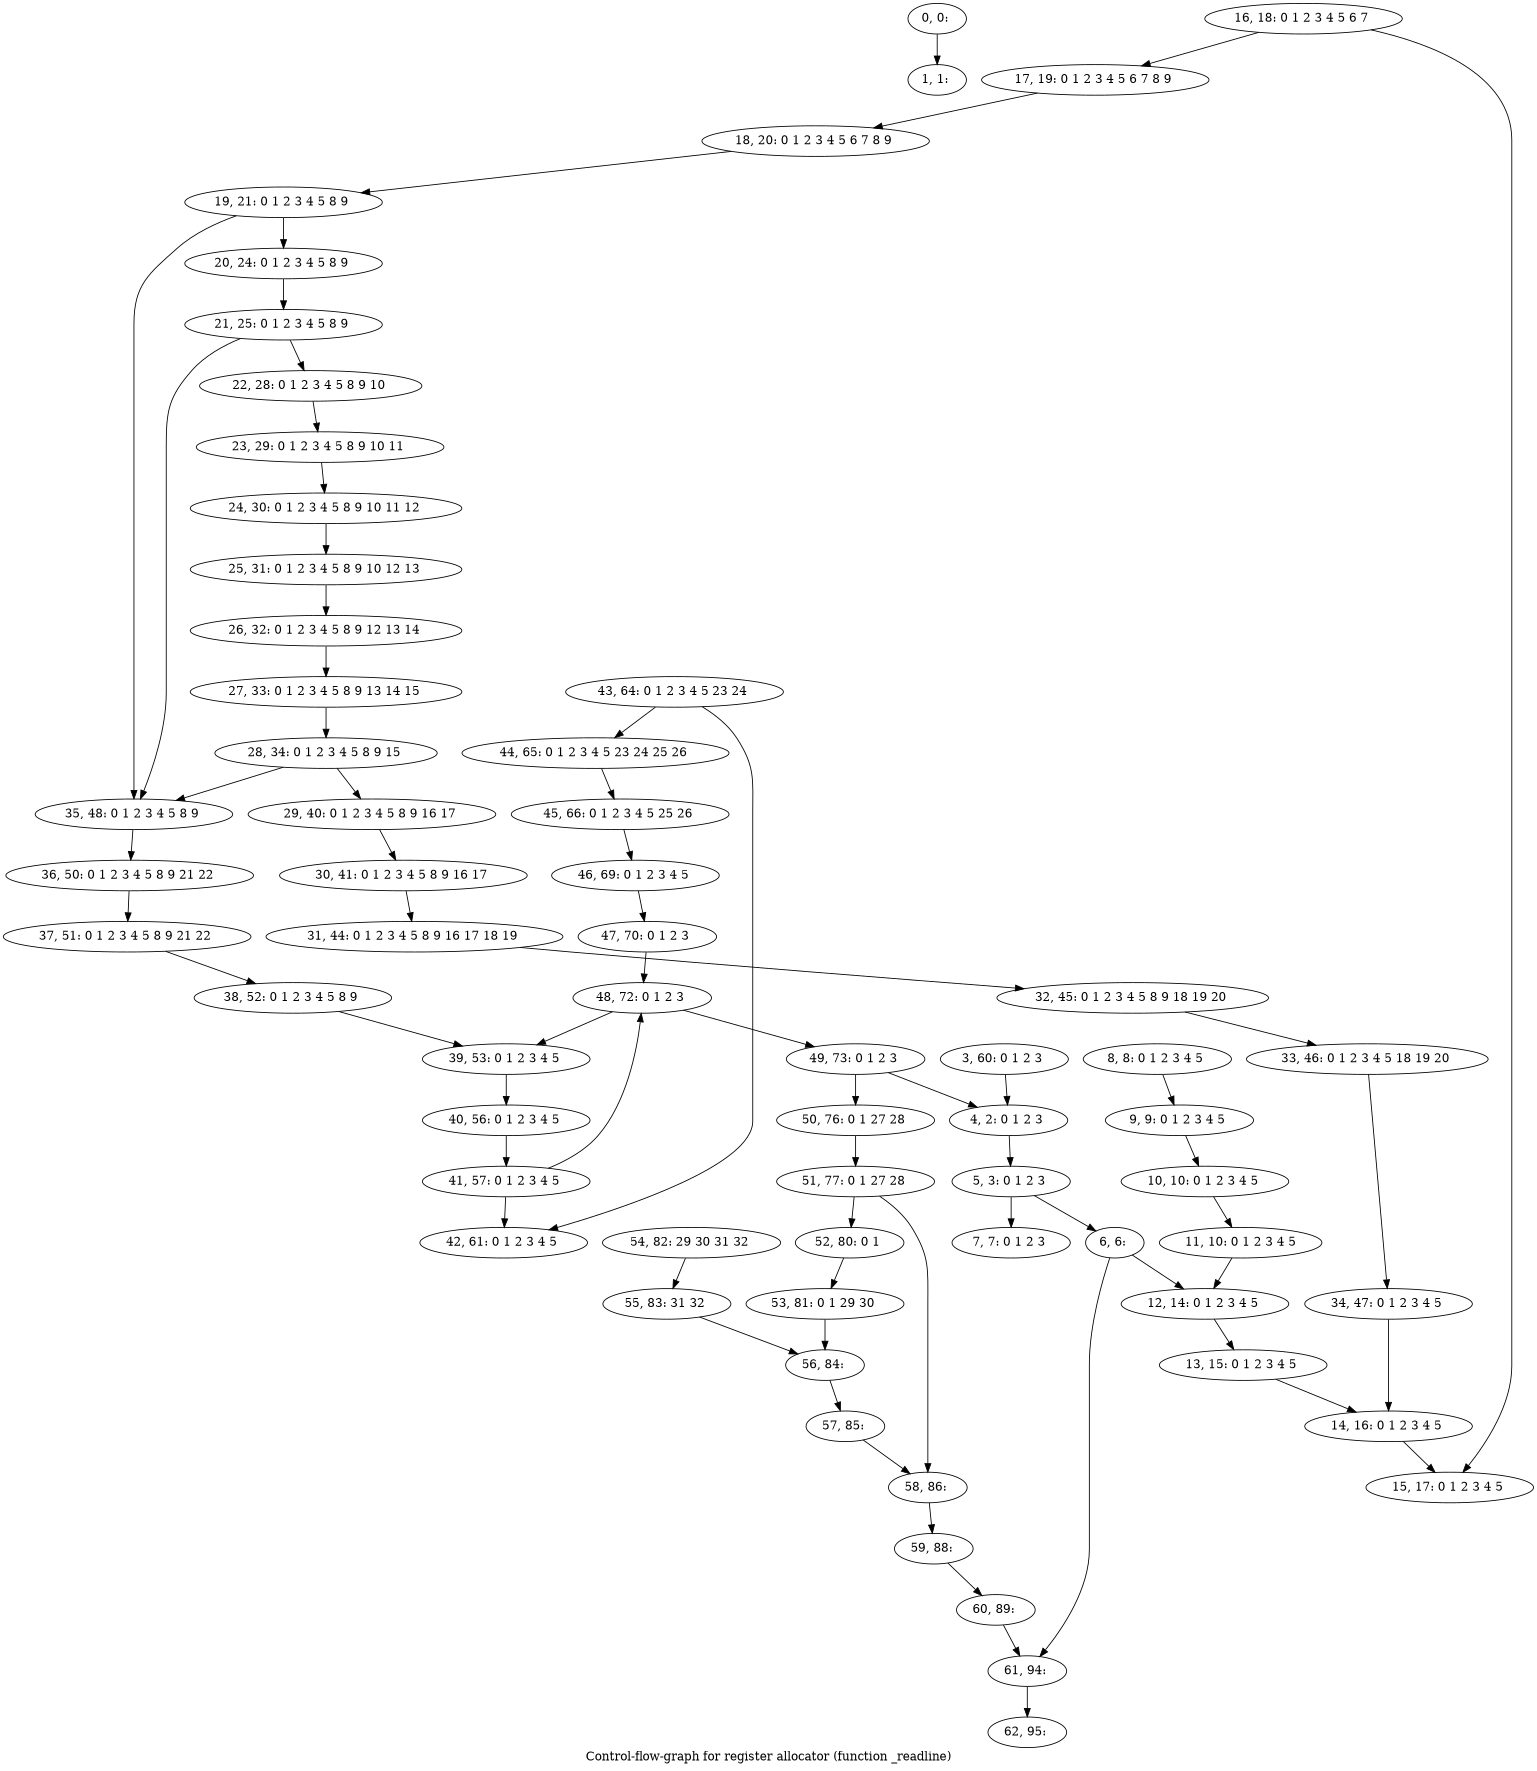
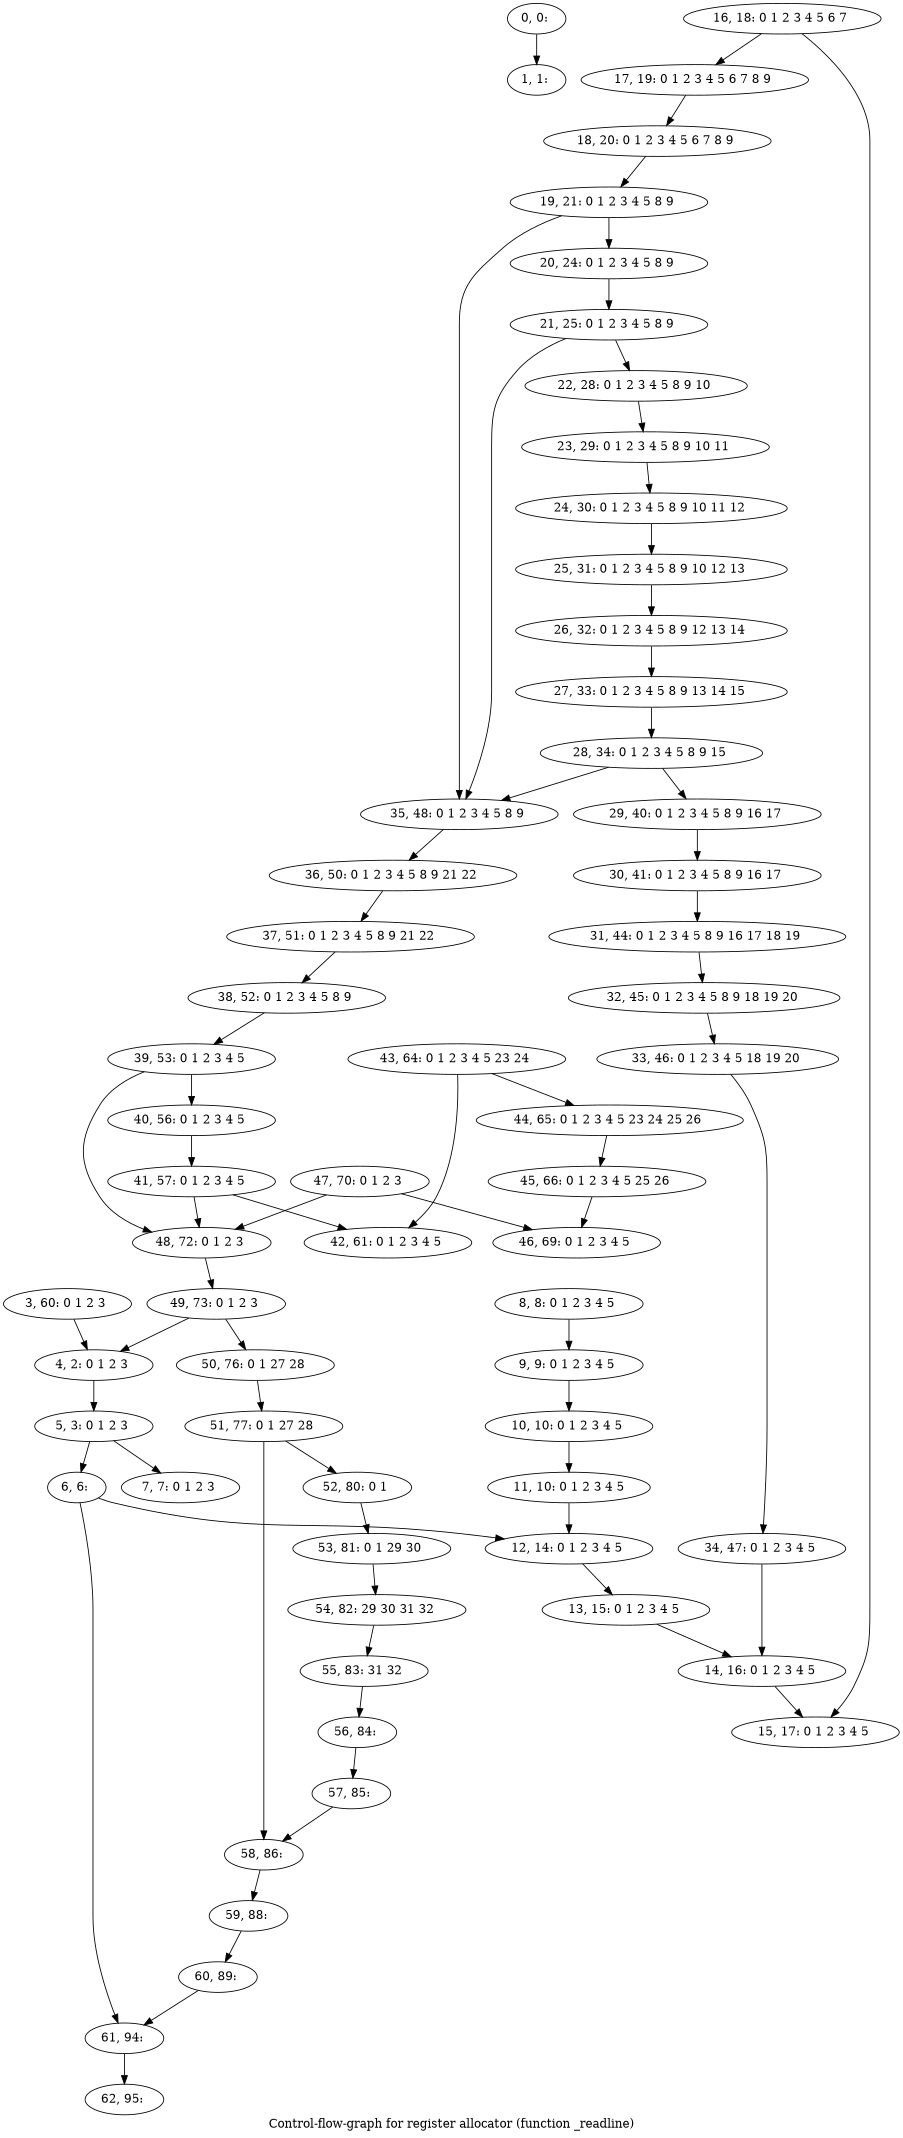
(641, 902) -> (463, 1211)
(579, 1027) -> (83, 1150)
(825, 1330) -> (374, 1575)
